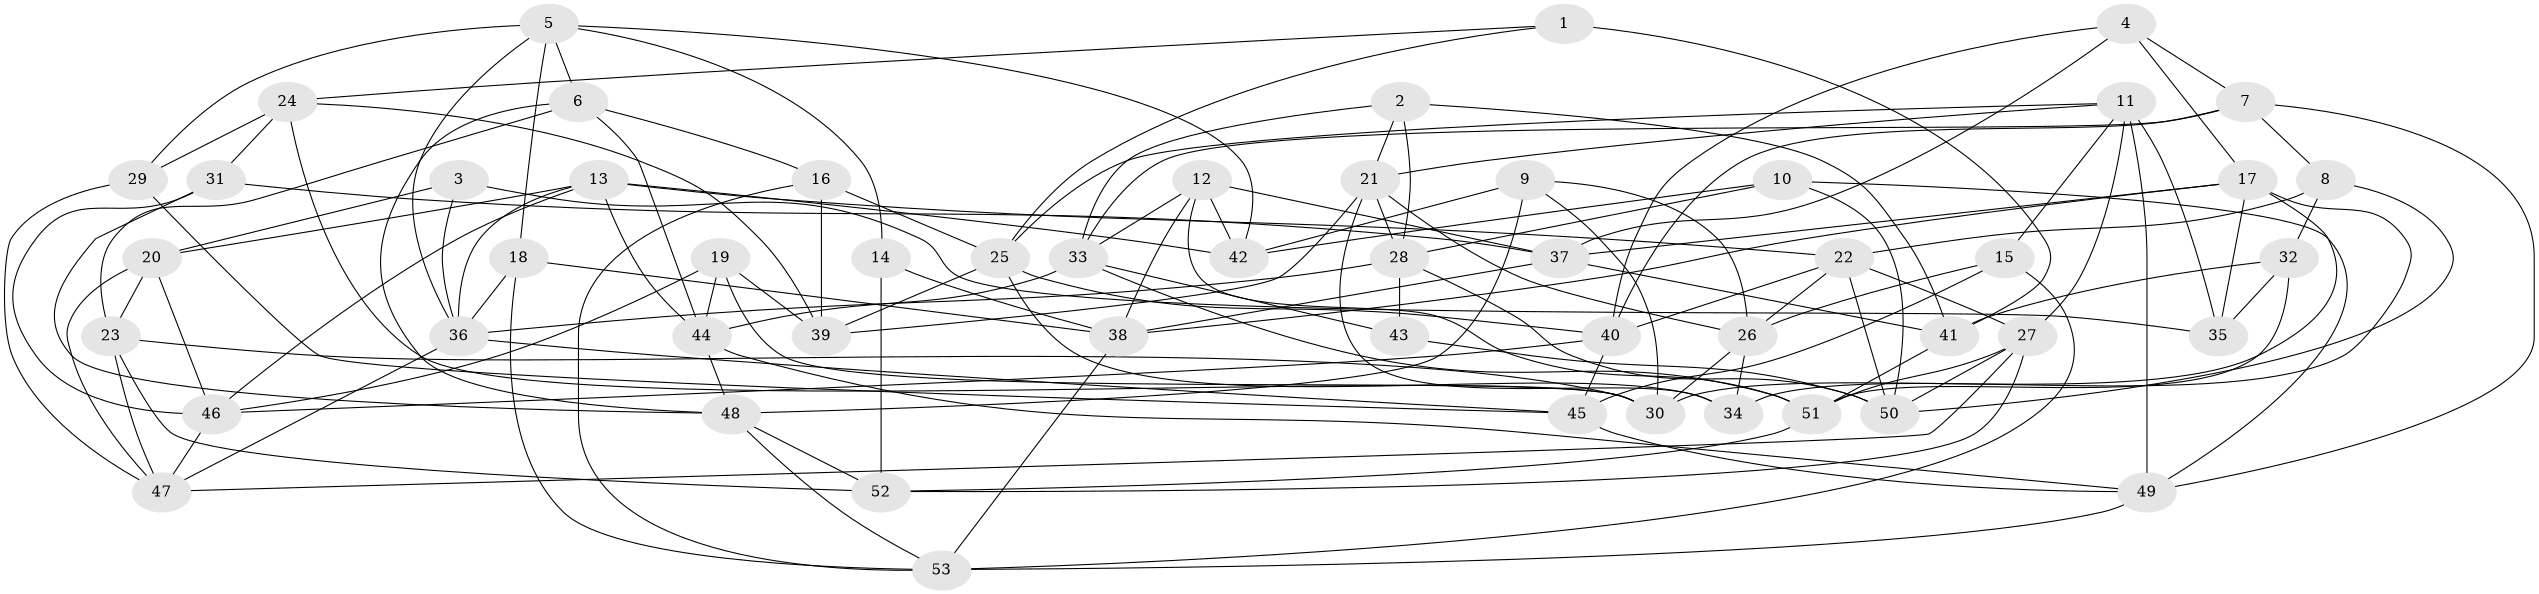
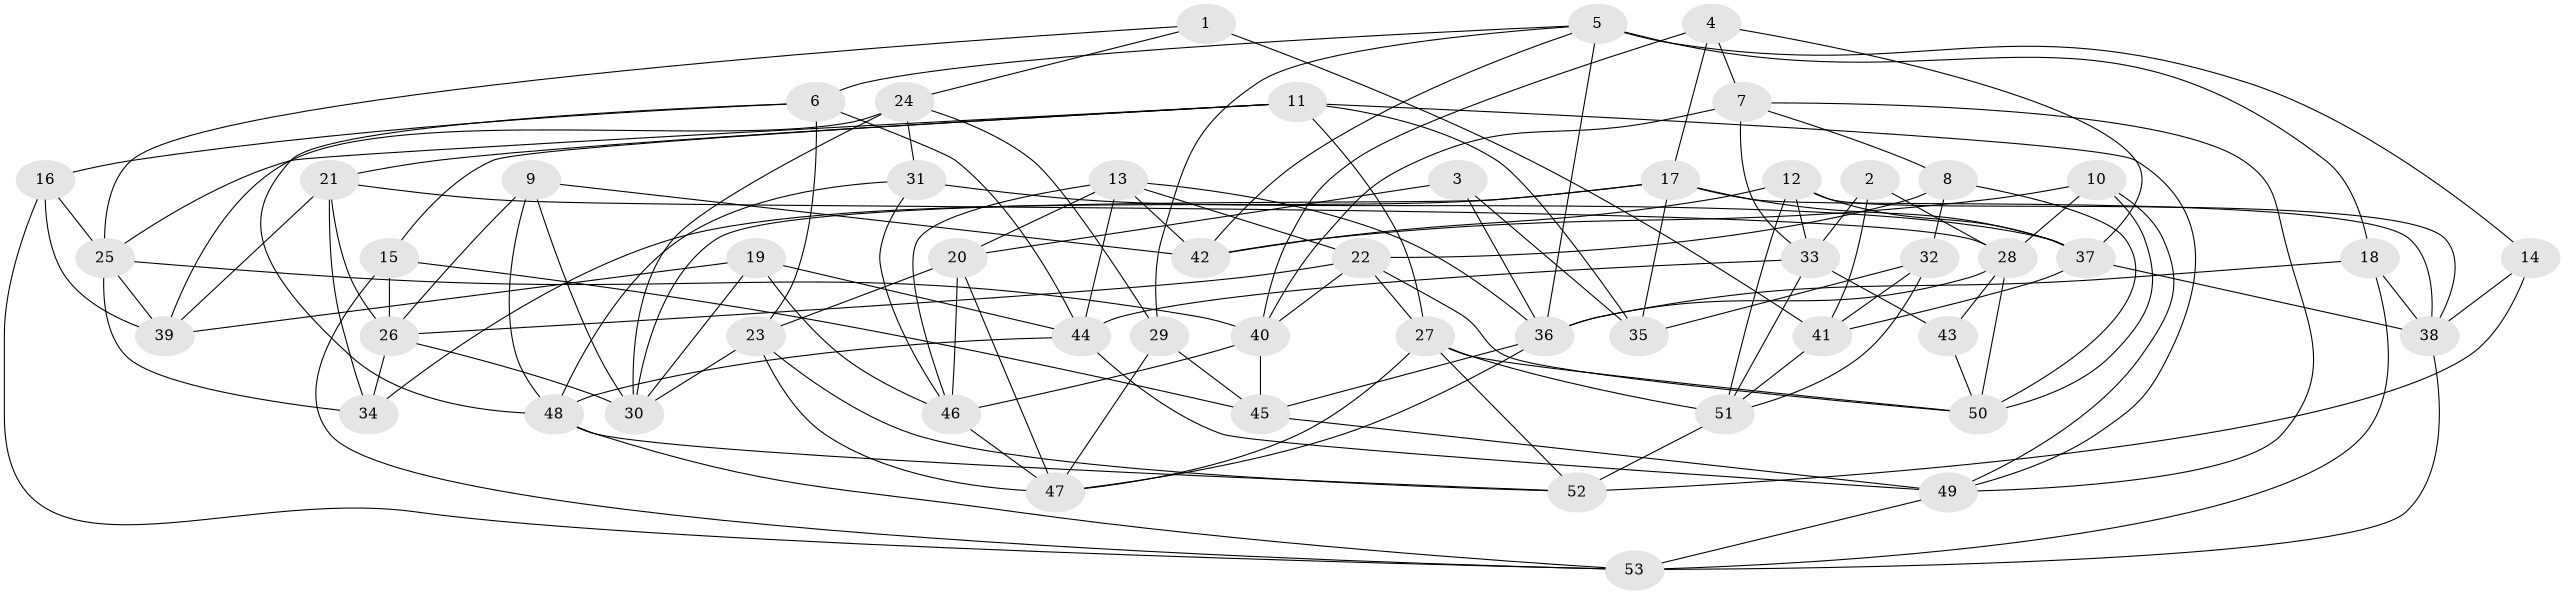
(1385, 142) -> none
